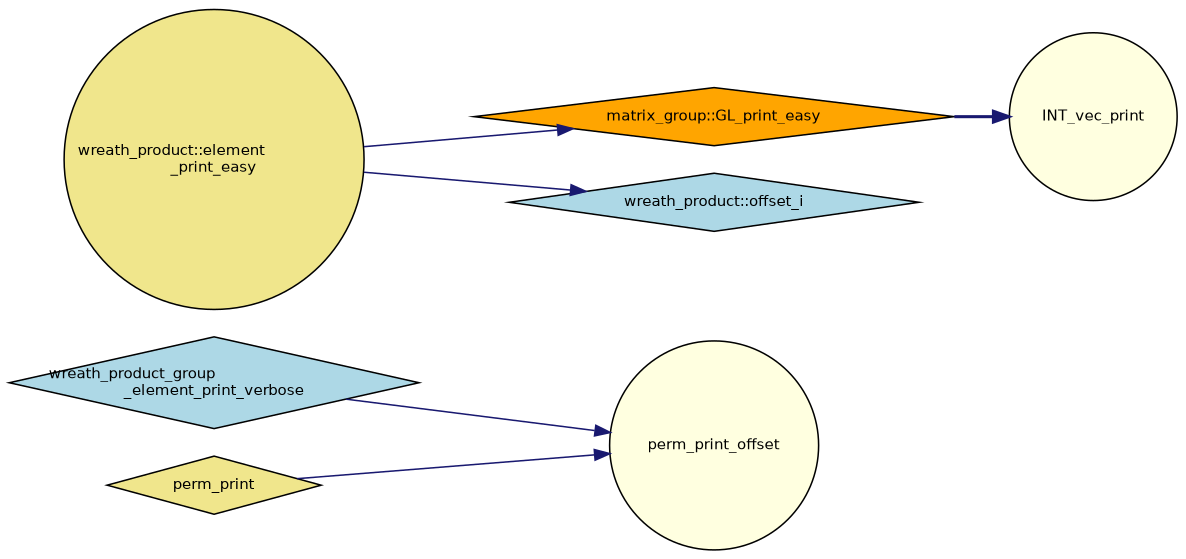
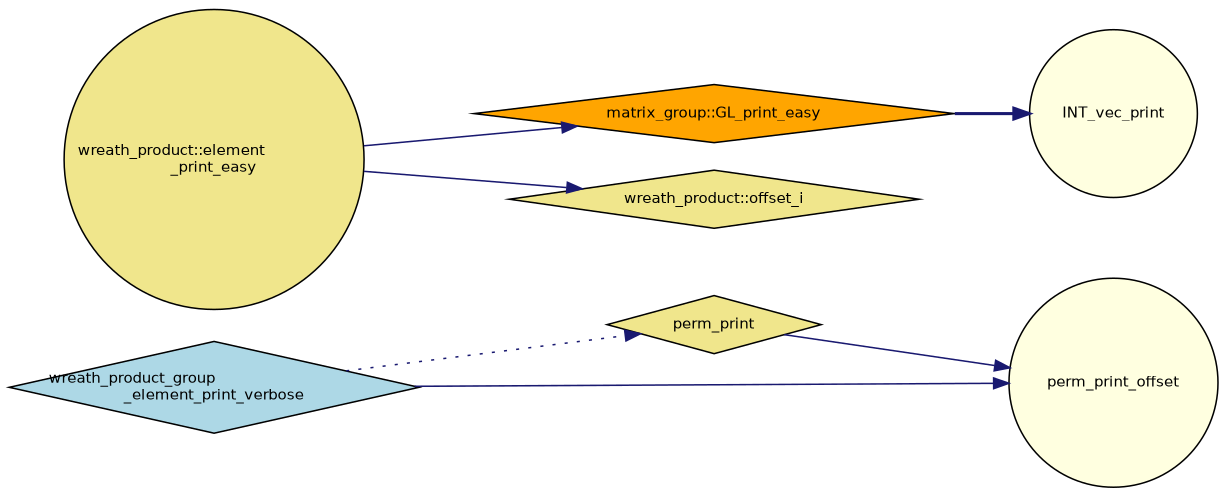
(714, 202) -> (714, 199)
none -> (486, 353)
